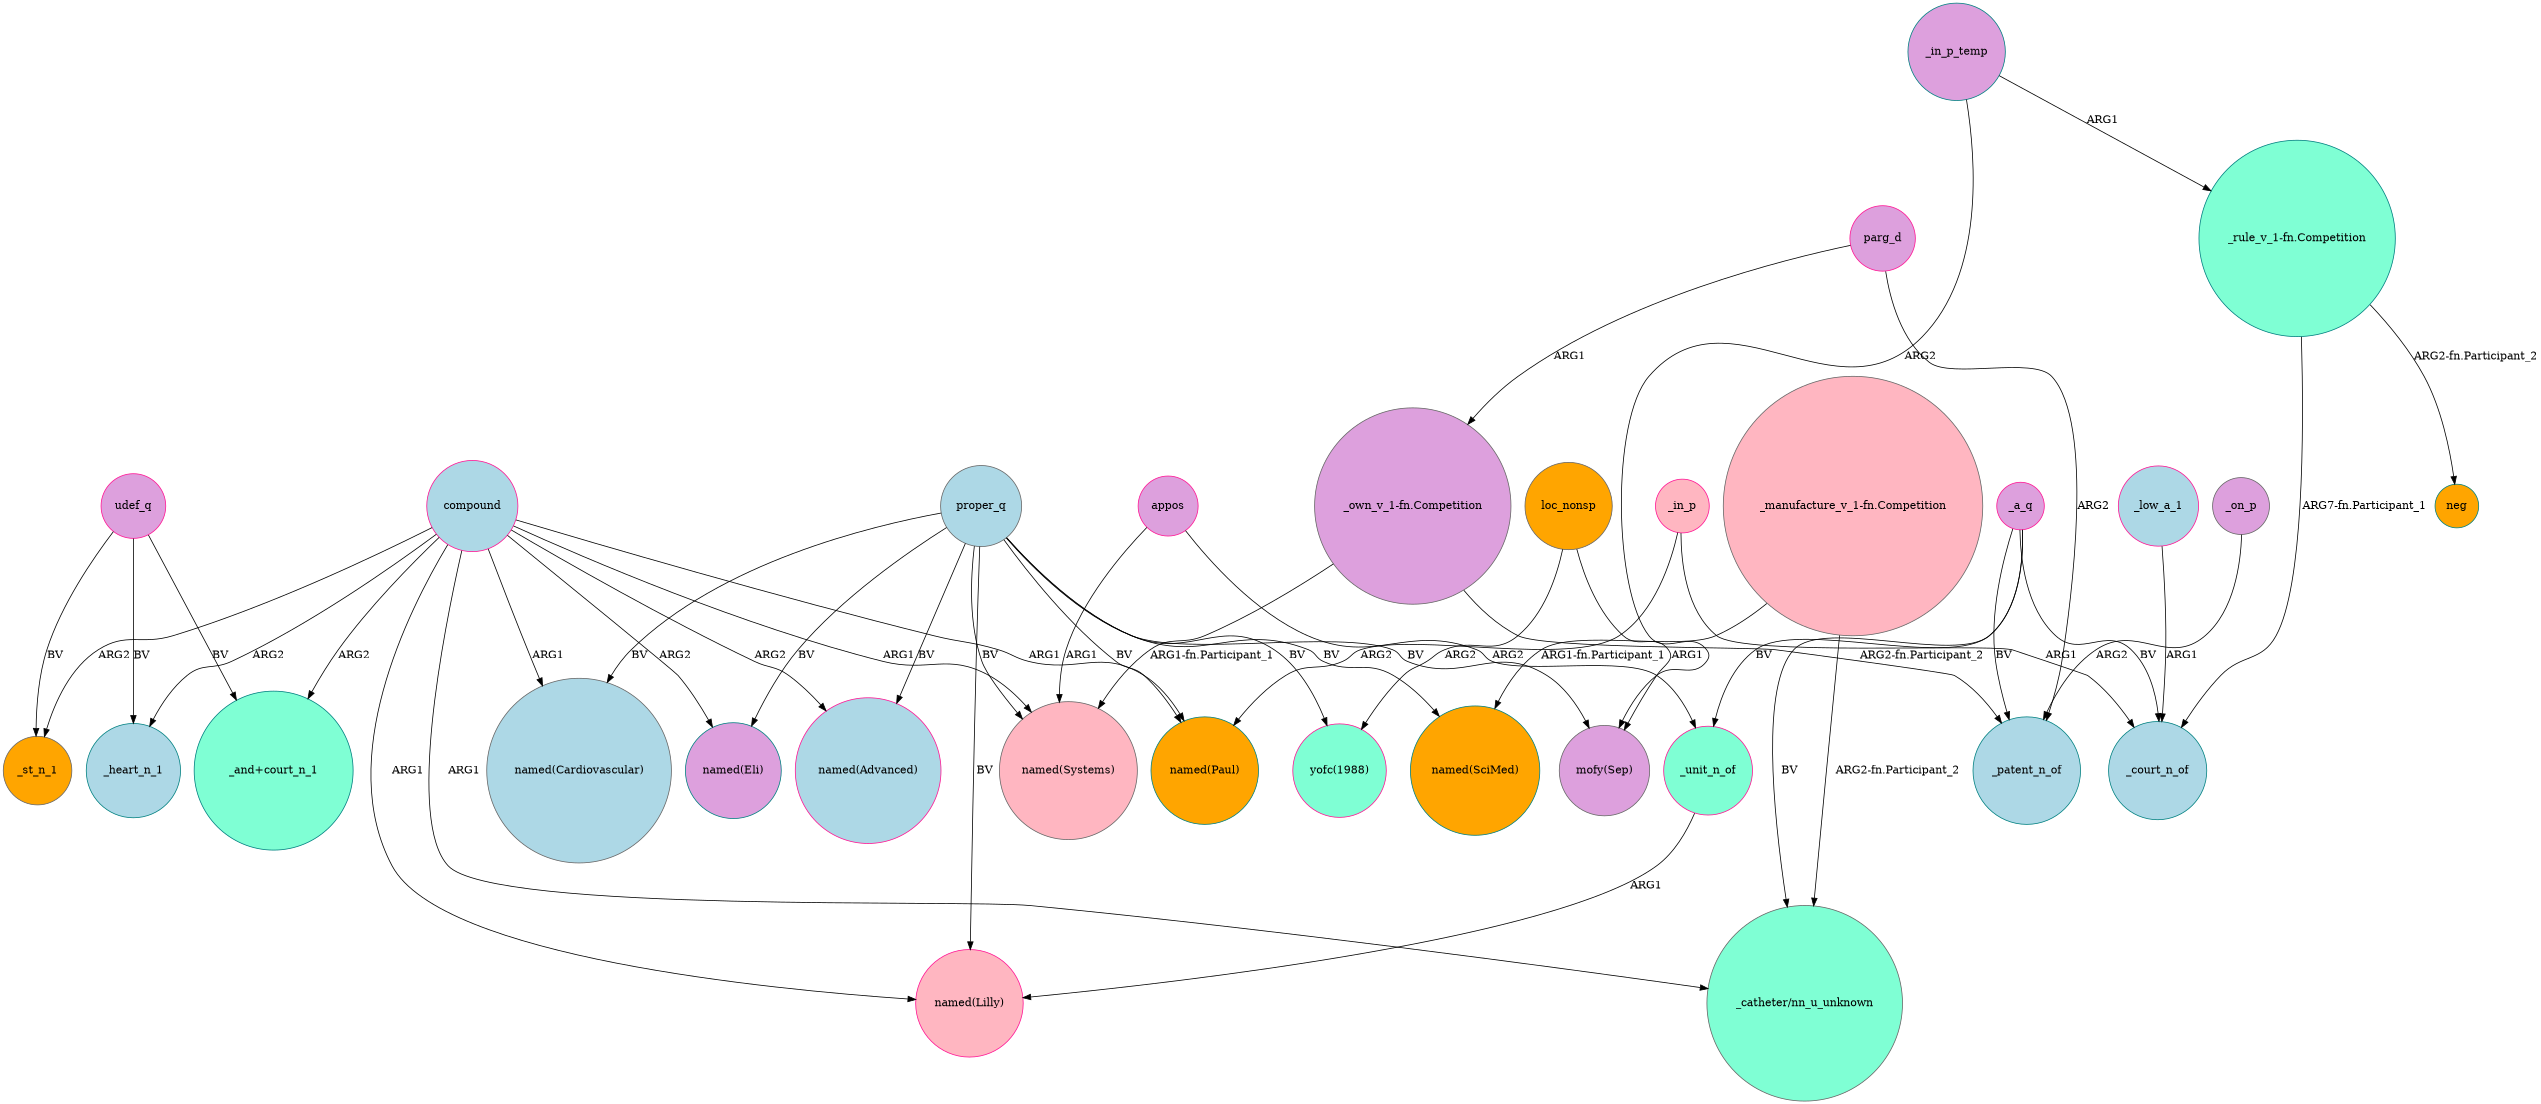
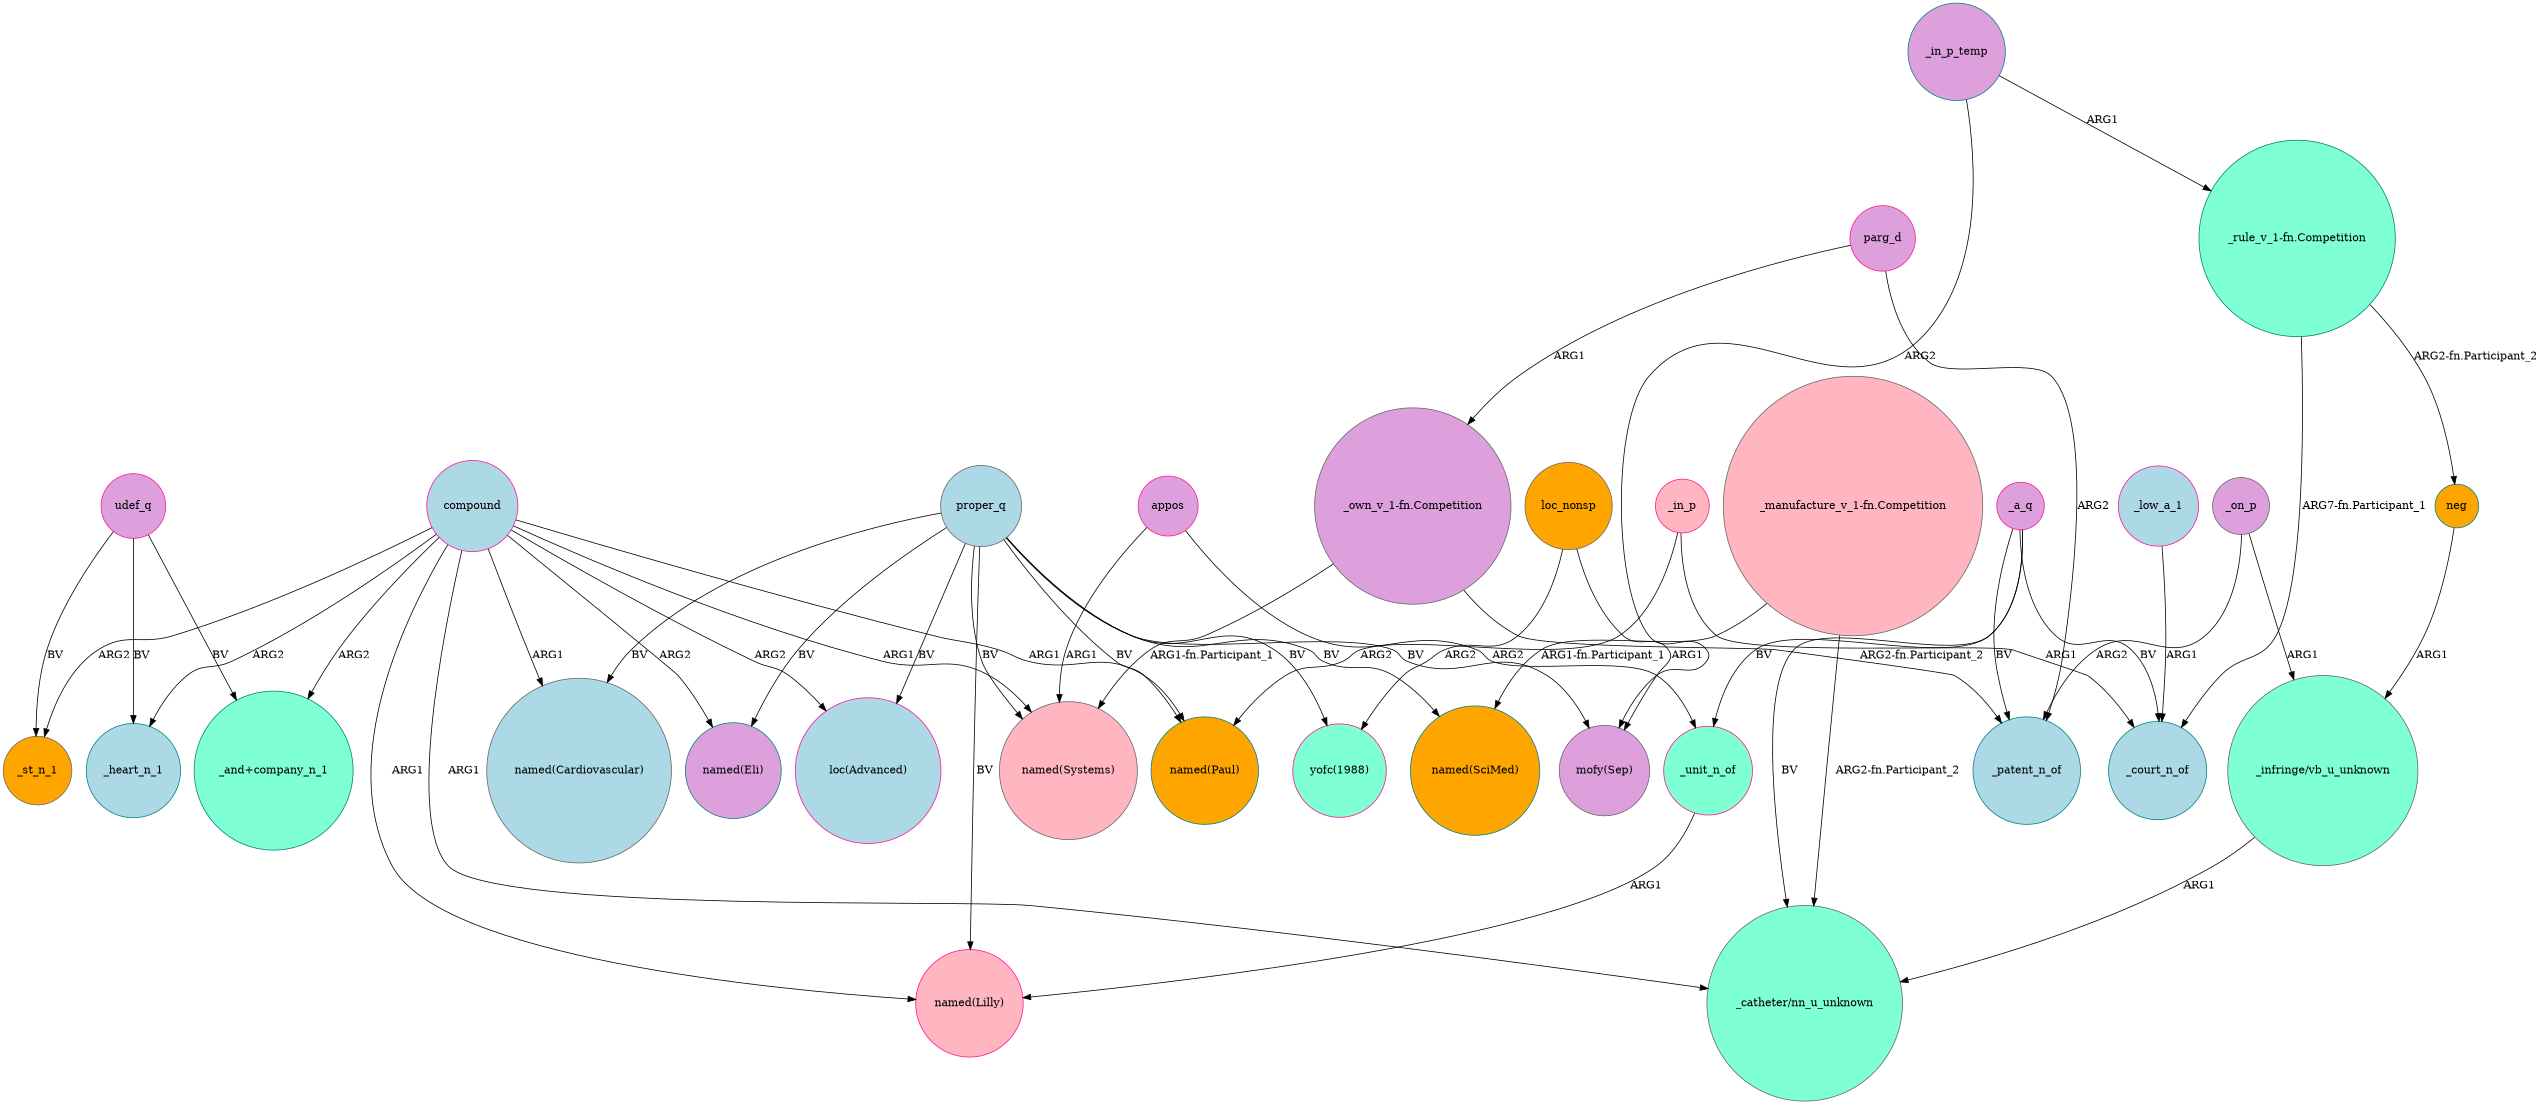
(274, 771) -> (274, 771)
(868, 771) -> (868, 771)
none -> (2323, 771)
